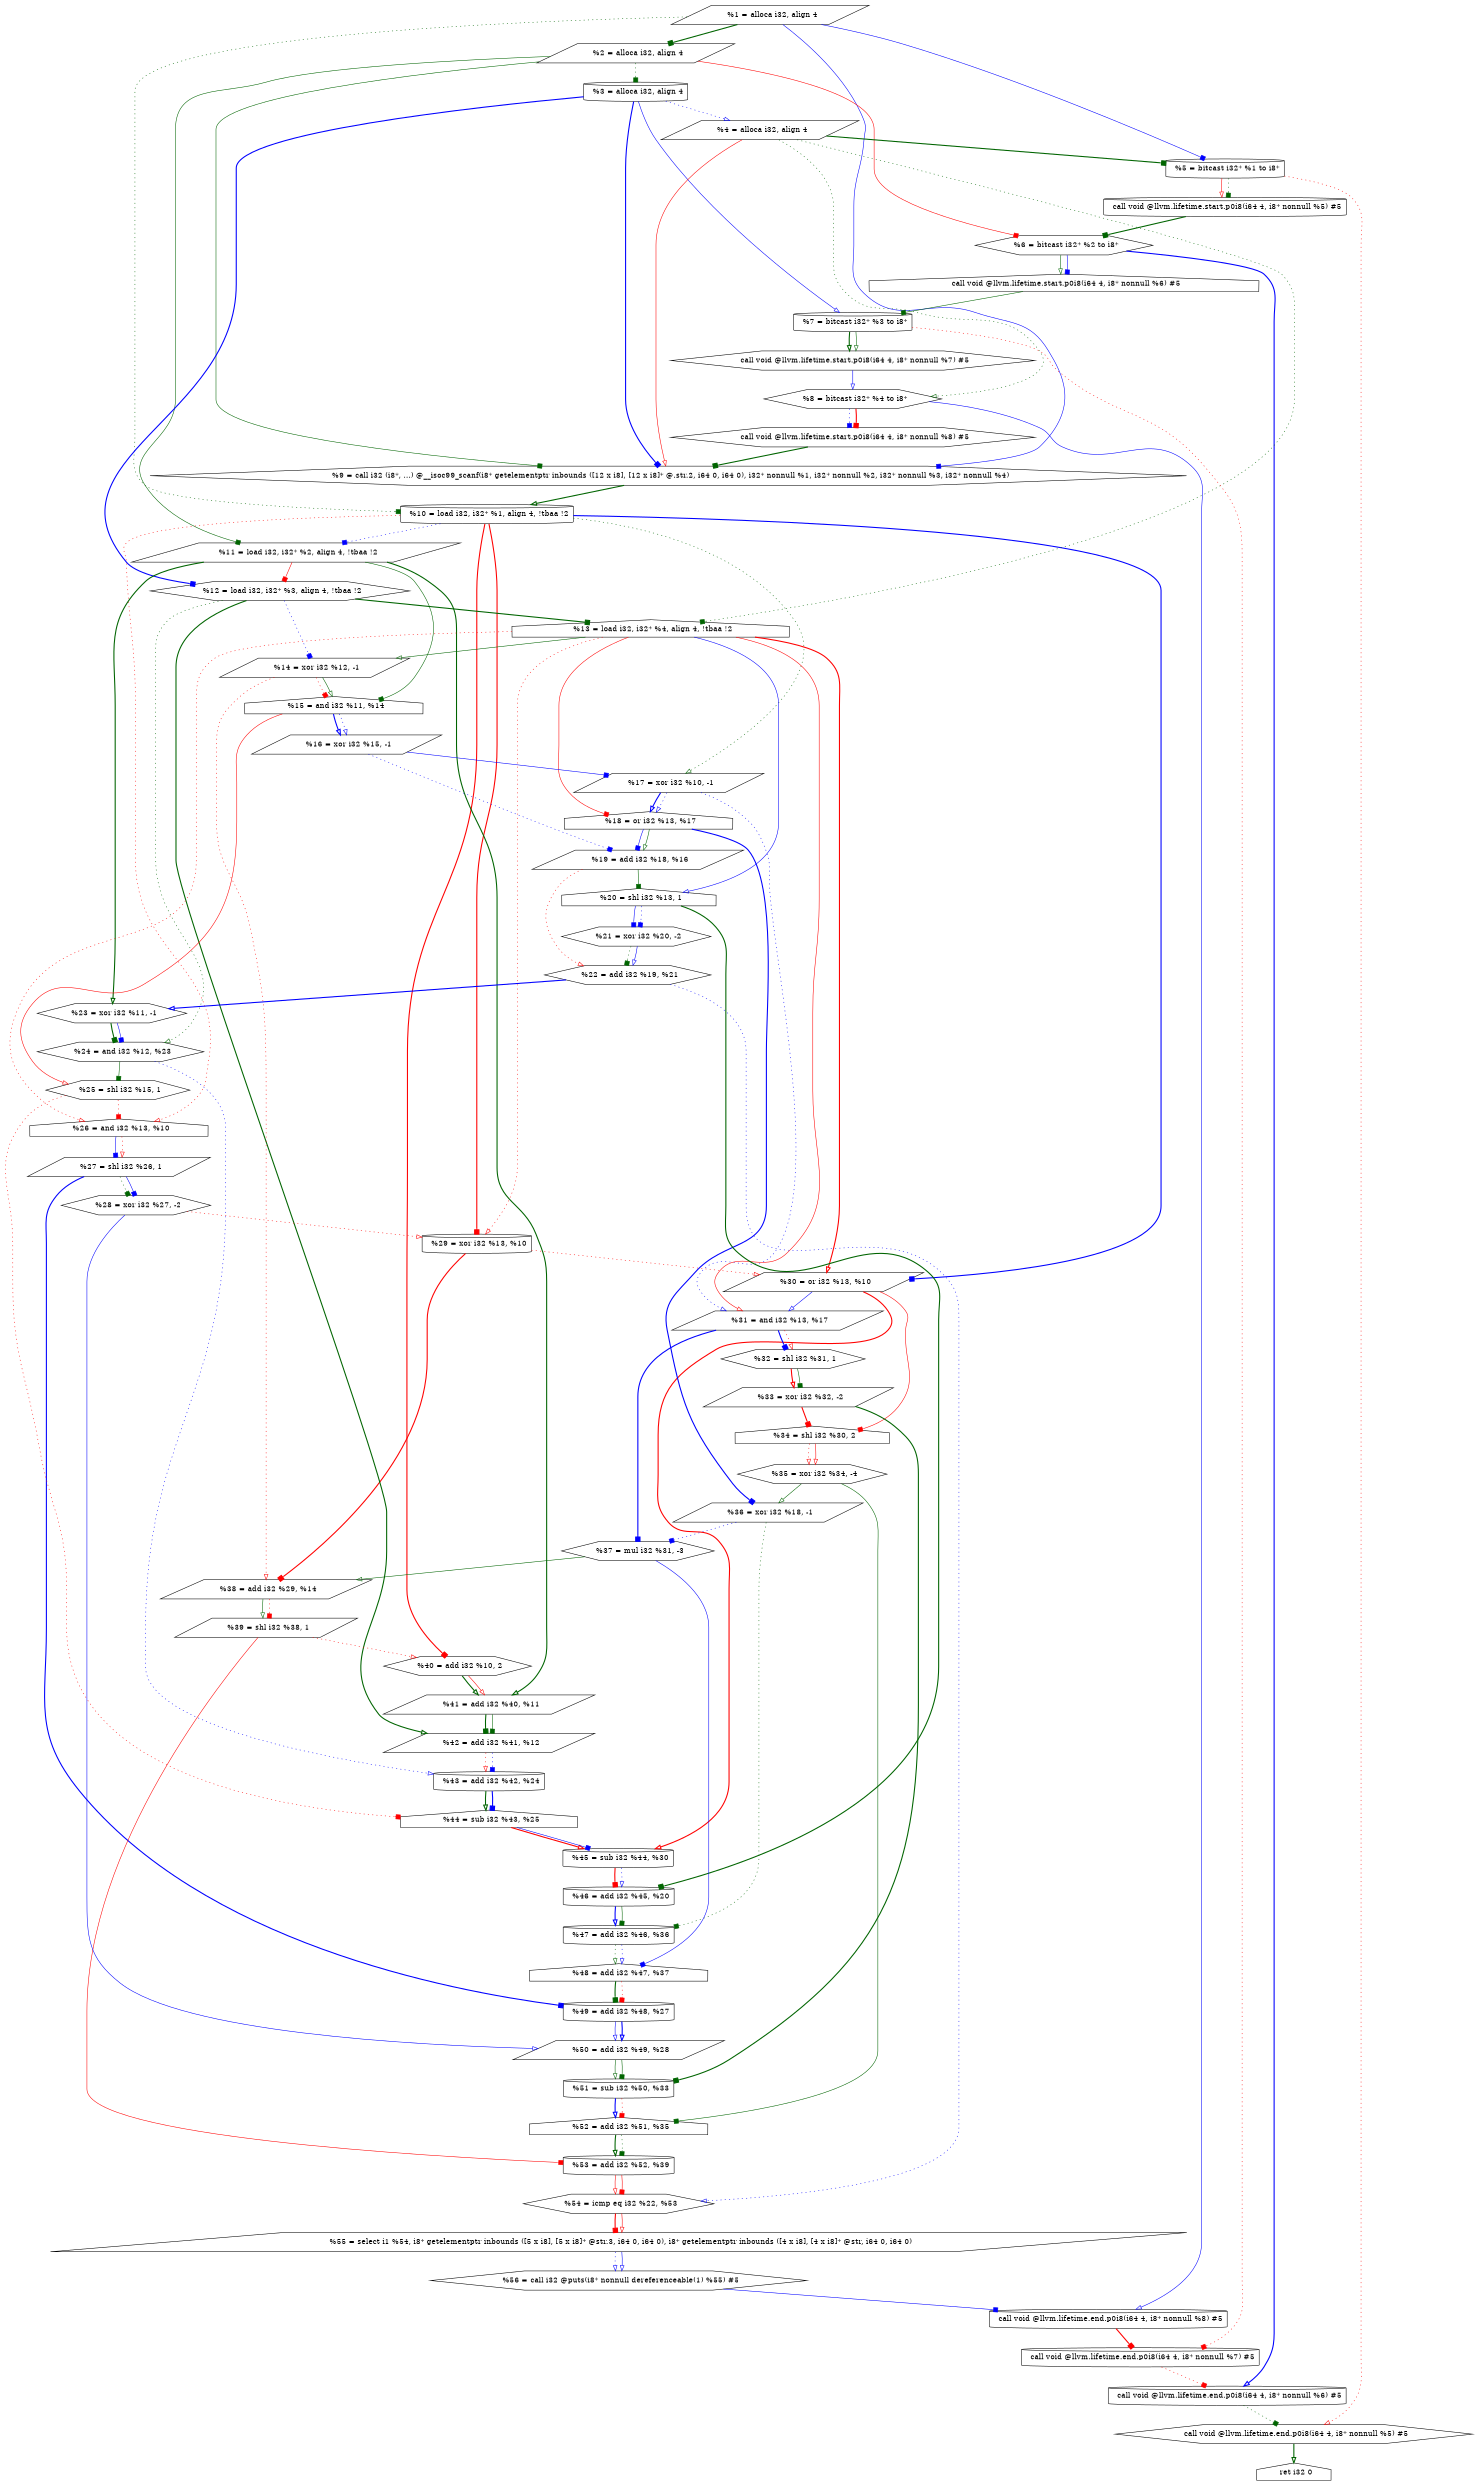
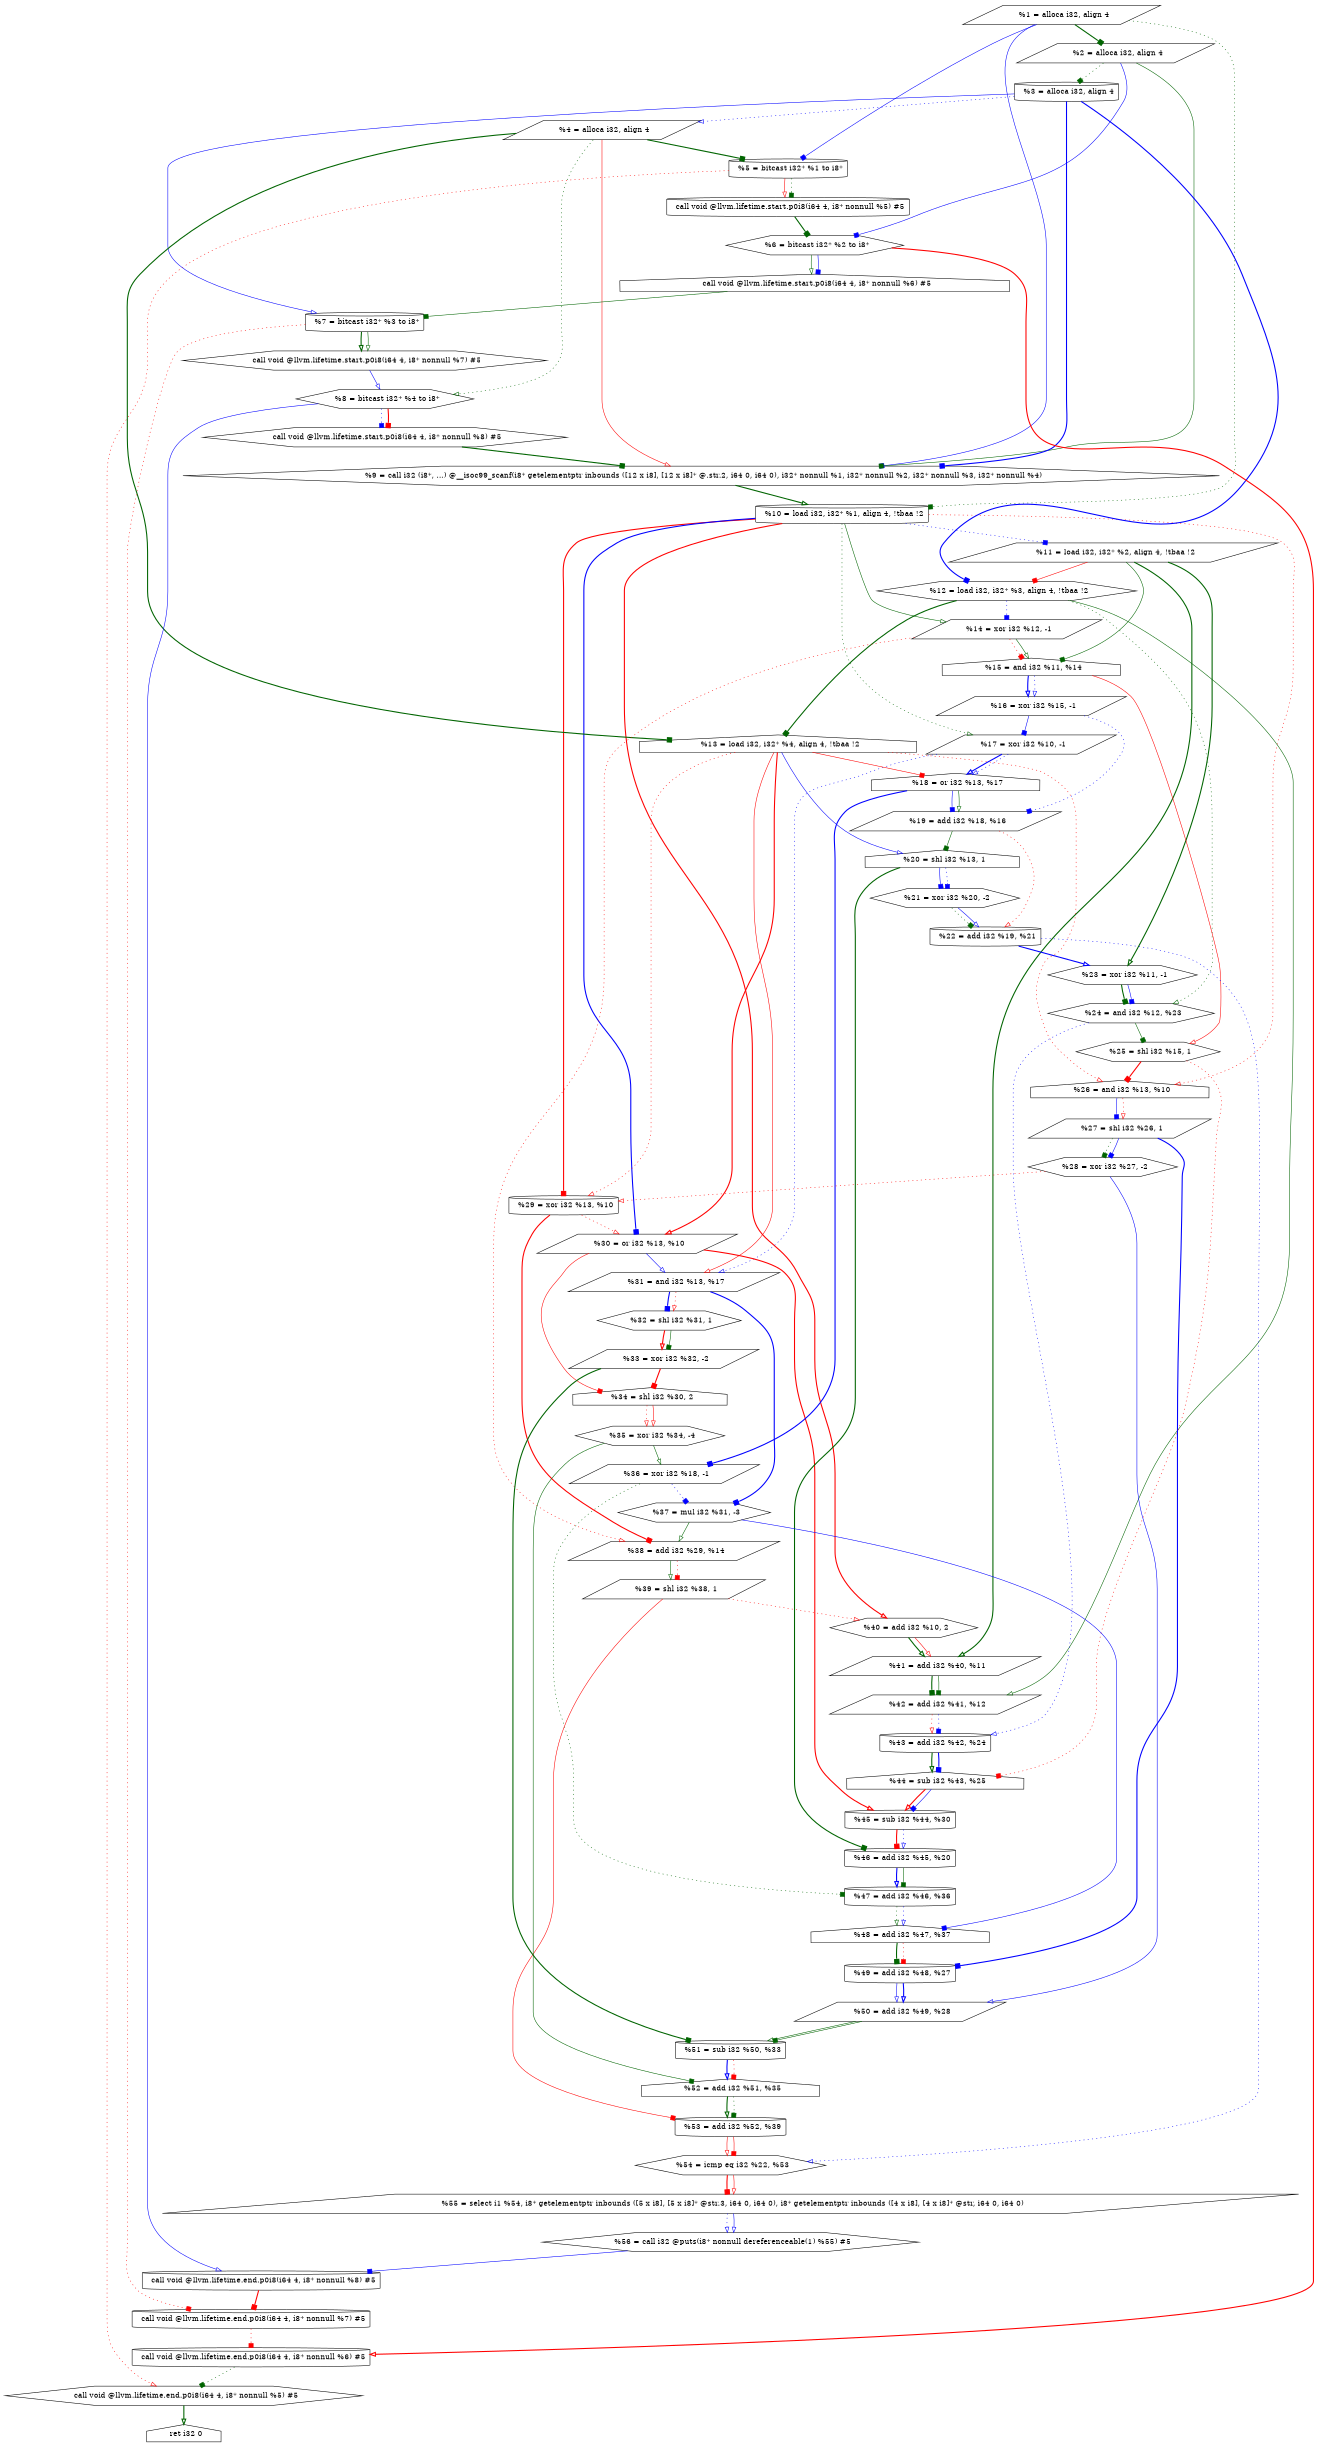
(874, 130) -> (1023, 182)
(175, 168) -> none
(1291, 409) -> (141, 507)
(494, 647) -> (870, 596)
(628, 975) -> (985, 937)
(407, 1089) -> (749, 1019)
(118, 1107) -> (1135, 1069)
(275, 1168) -> (1290, 1135)
(1274, 1261) -> (1313, 1583)
